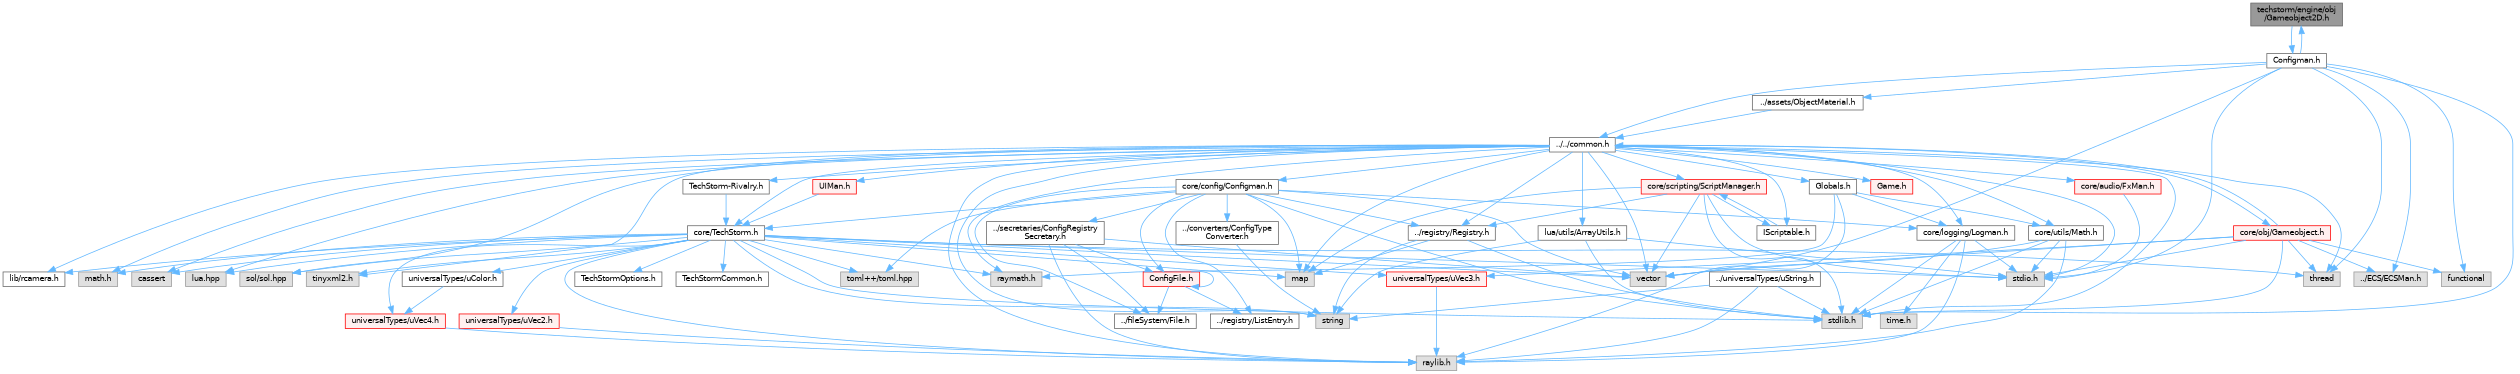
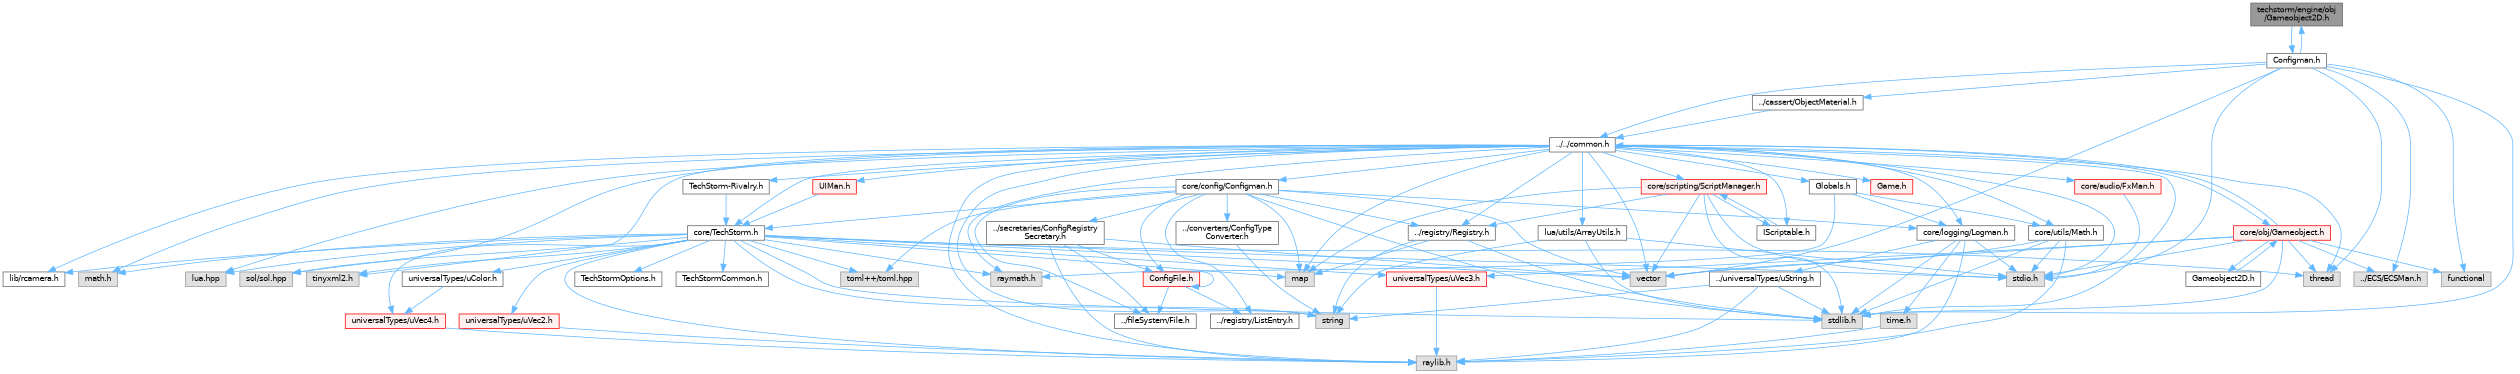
(1808, 103) -> (1808, 103)
none -> (1900, 249)
(152, 279) -> none
(1688, 279) -> (1714, 346)
none -> (2223, 279)
